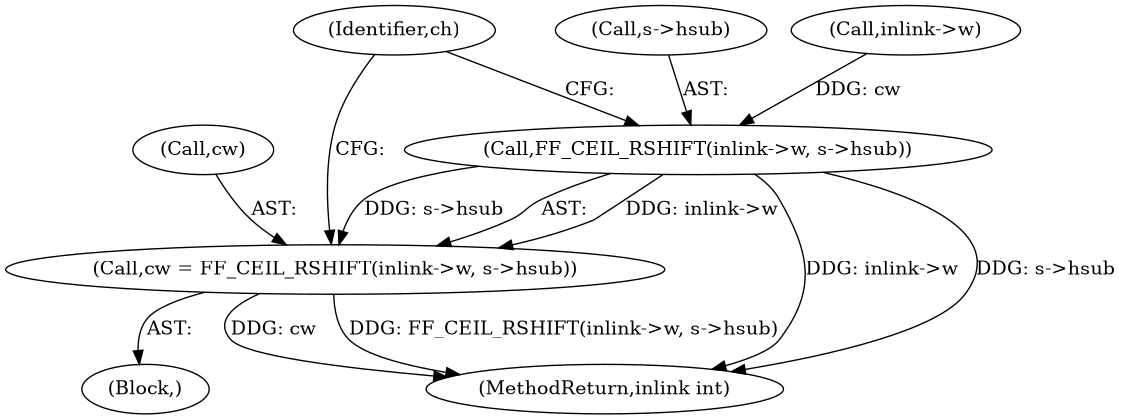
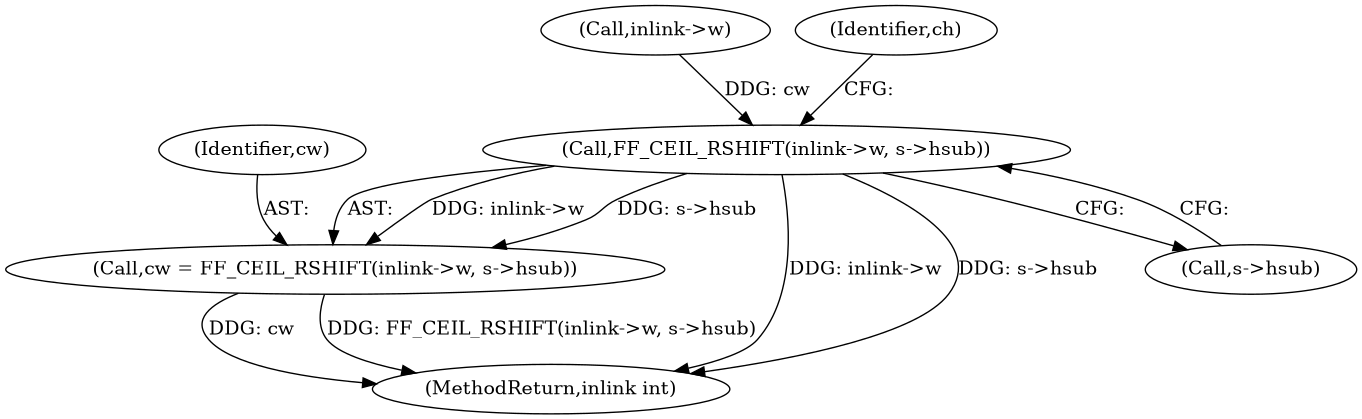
(709, 90) -> (1208, 210)
(332, 137) -> none
(203, 150) -> (262, 150)
none -> (1029, 207)
(146, 389) -> none
